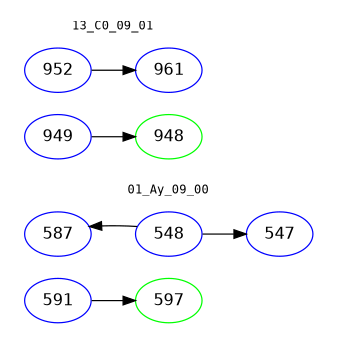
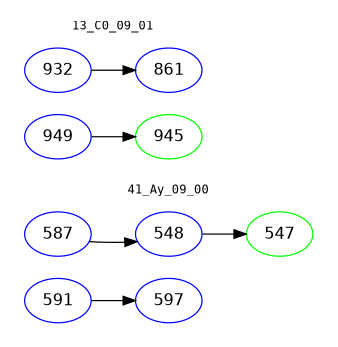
(58, 70) -> (58, 70)
(169, 70) -> (169, 70)
(169, 137) -> (169, 137)
(169, 190) -> (169, 190)
(119, 226) -> (107, 242)
(280, 234) -> (280, 234)
(169, 301) -> (169, 301)
